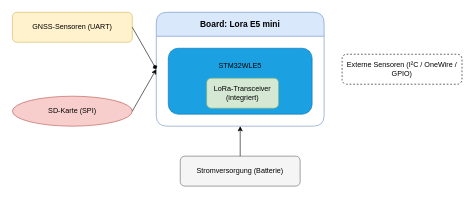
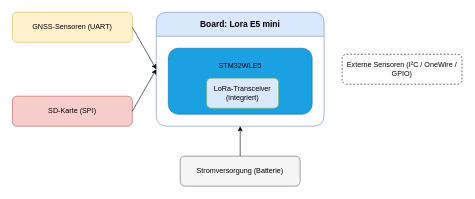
(154, 64) -> (153, 64)
(243, 93) -> (243, 93)
(72, 111) -> (72, 111)
